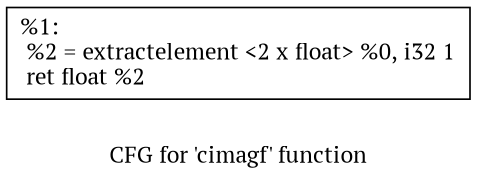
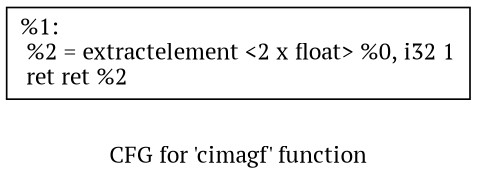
(83, 78) -> (74, 78)
